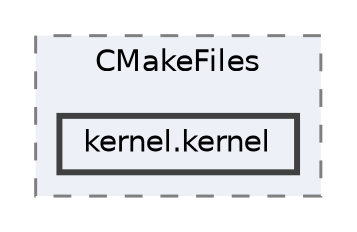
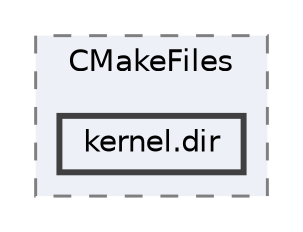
(178, 144) -> (152, 144)
